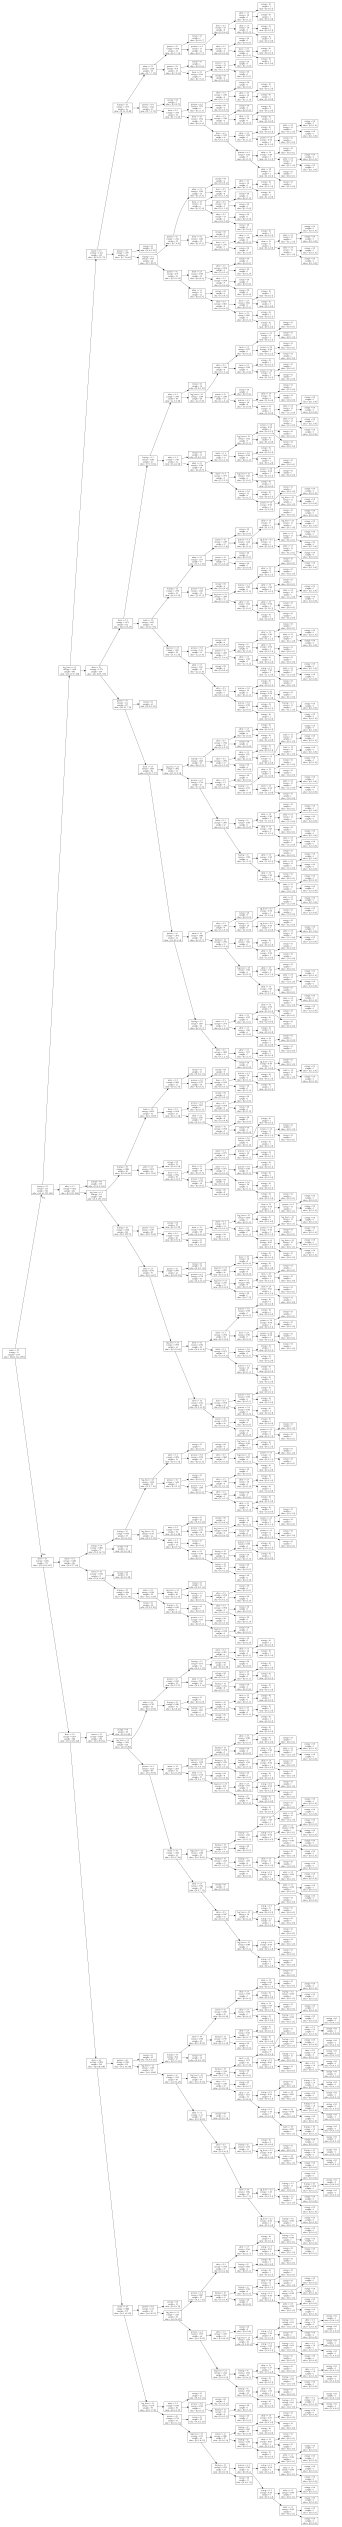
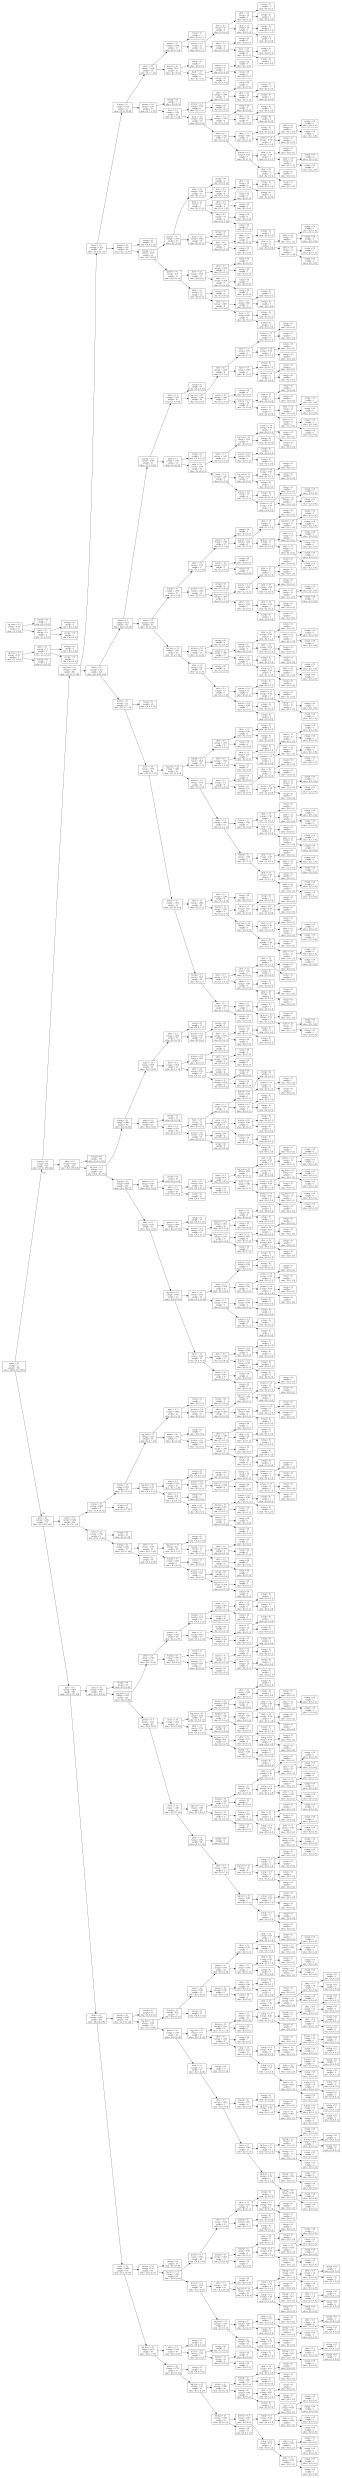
(244, 927) -> none
